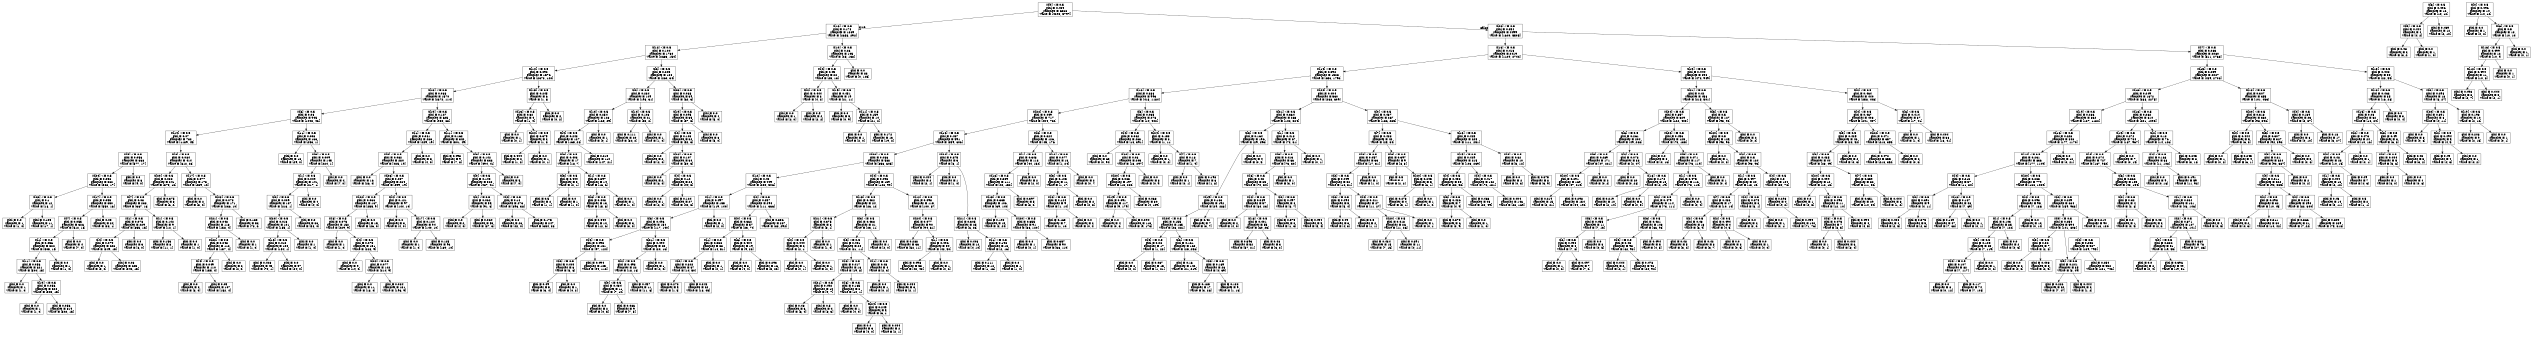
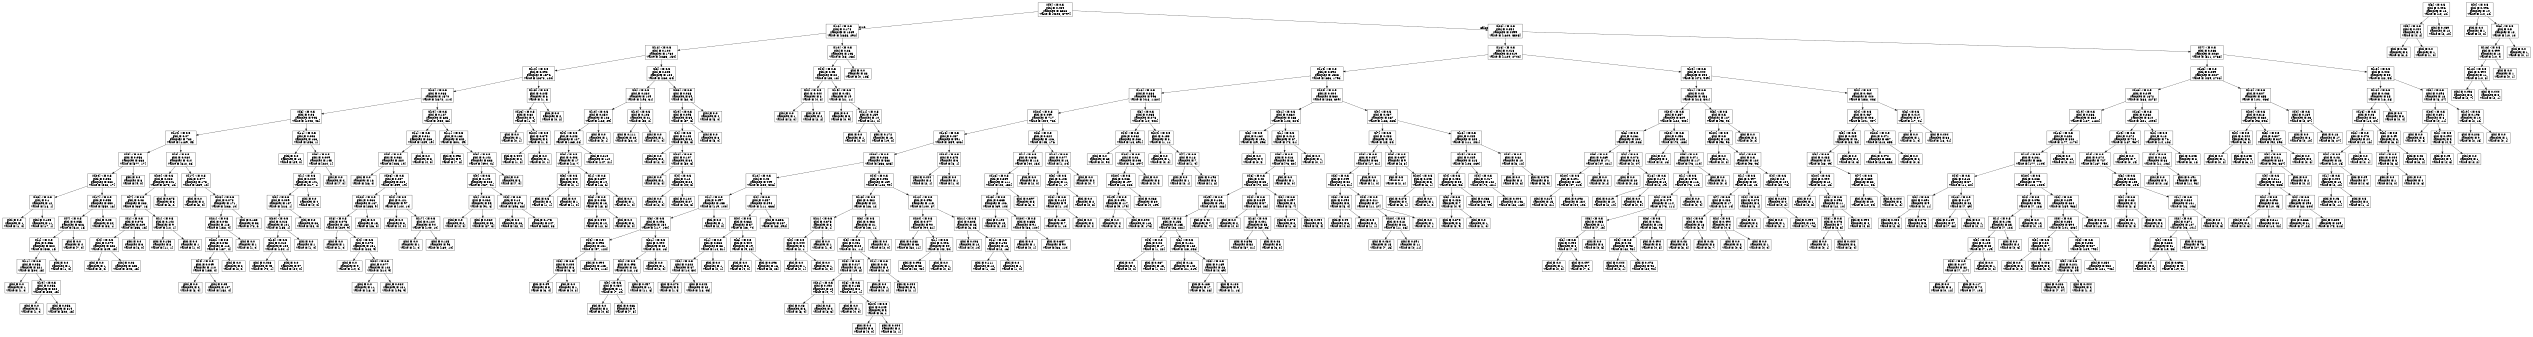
none -> (157, 148)
(1231, 168) -> (1236, 191)
(967, 189) -> (945, 213)
(2066, 244) -> (2073, 233)
